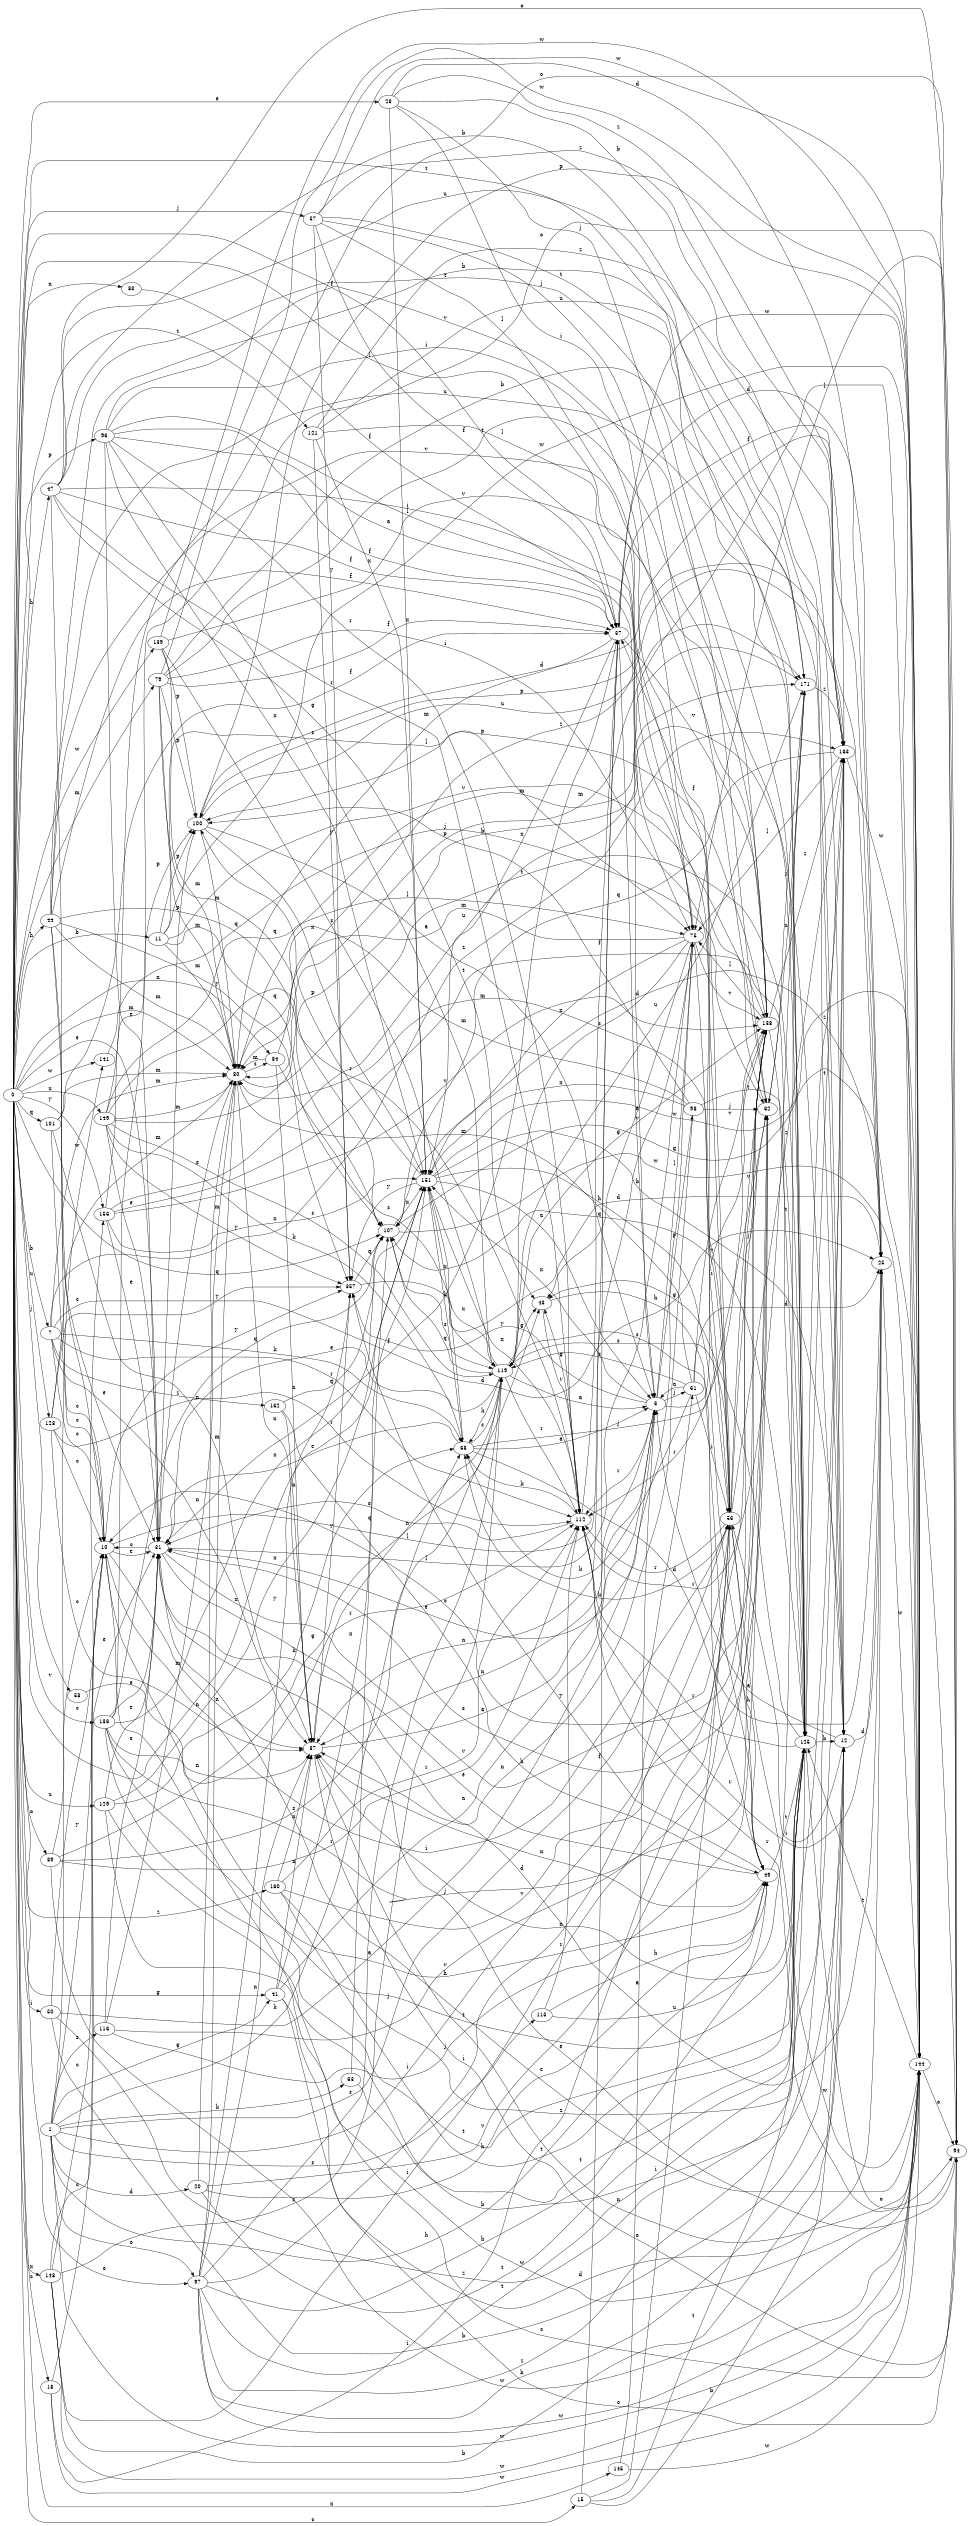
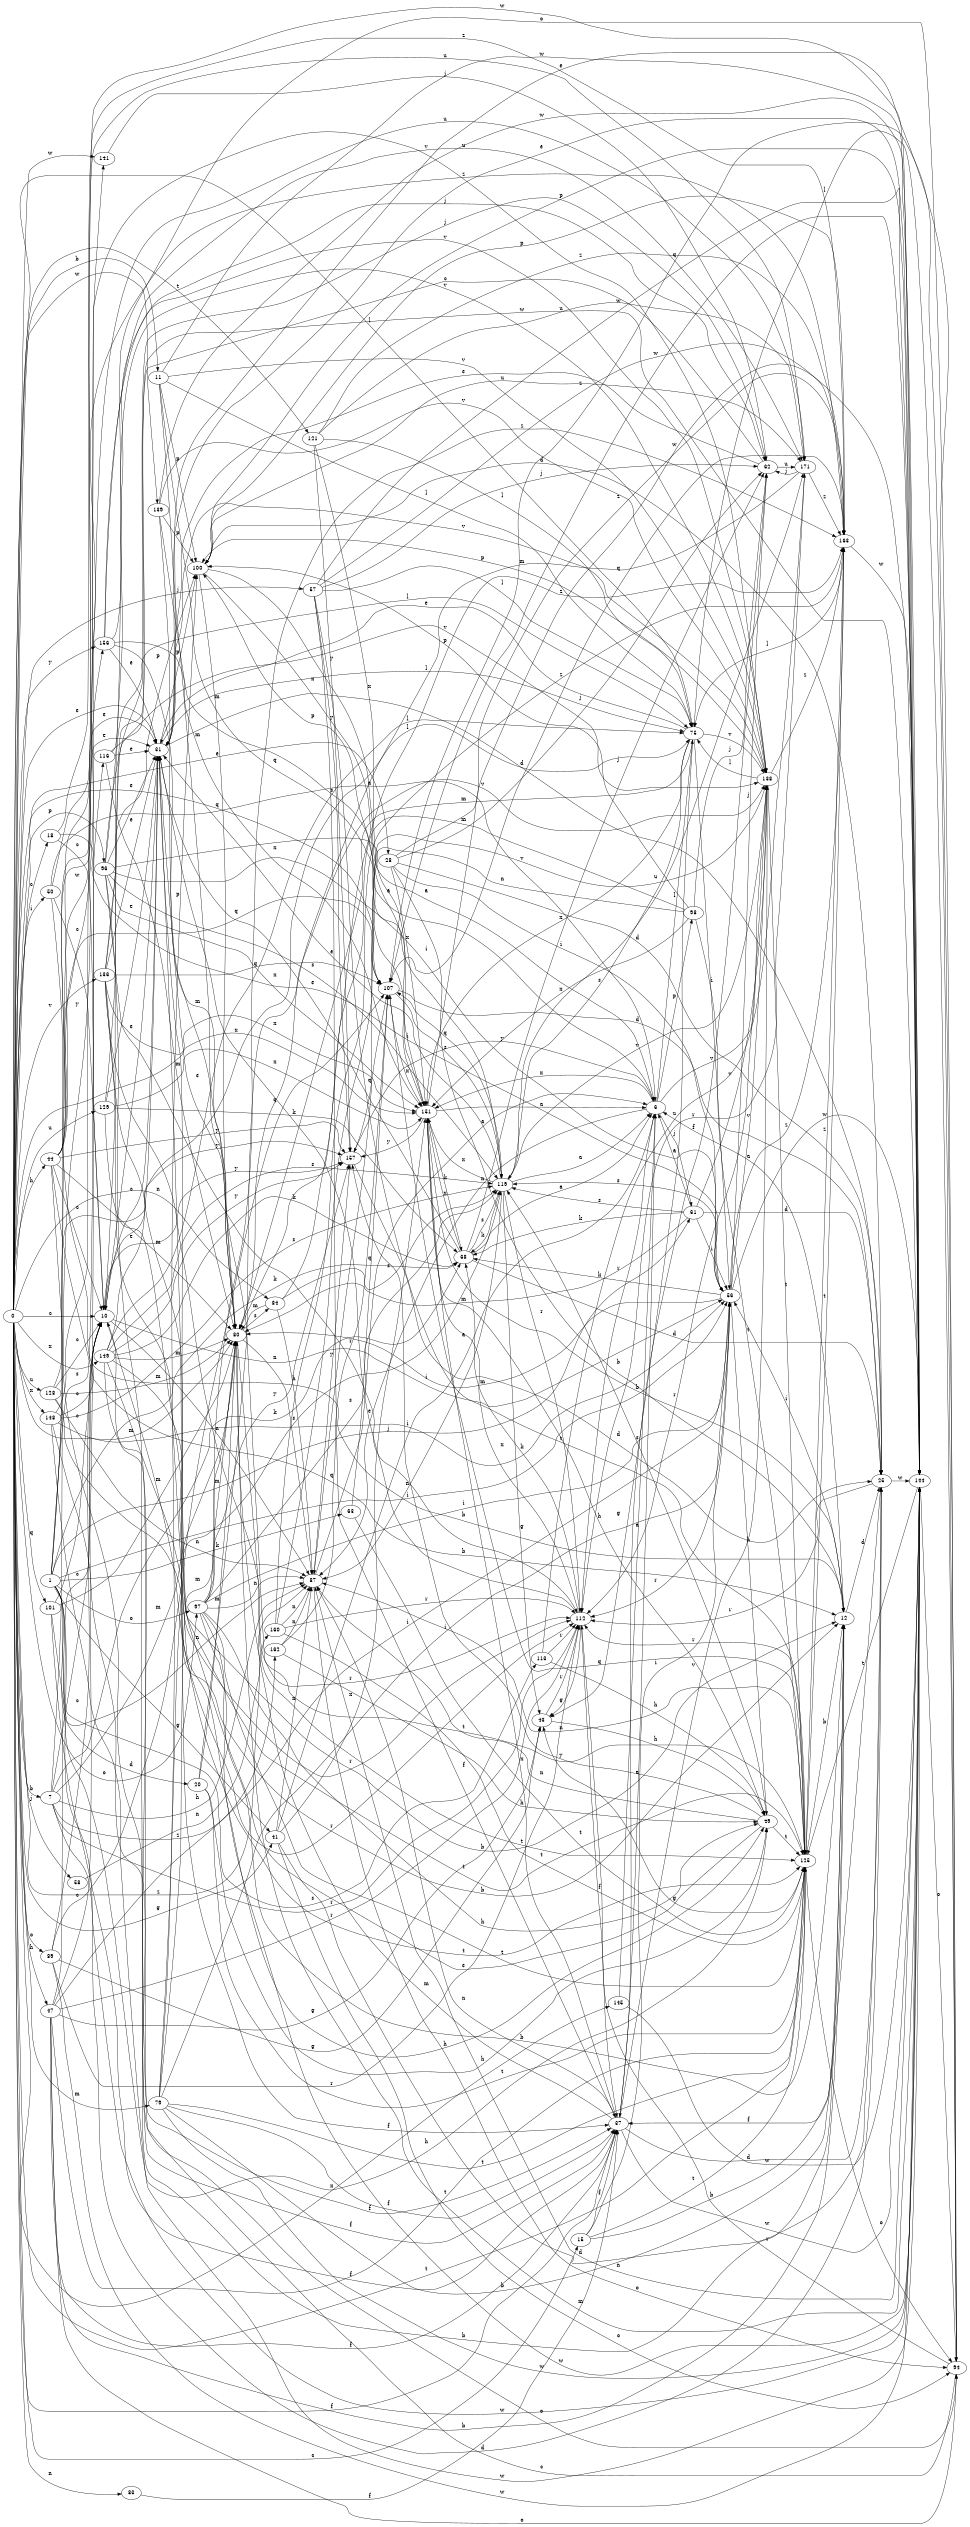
(351, 1287) -> (351, 1158)
none -> (57, 1316)
(294, 1388) -> (294, 1379)
(198, 1500) -> (198, 1798)
